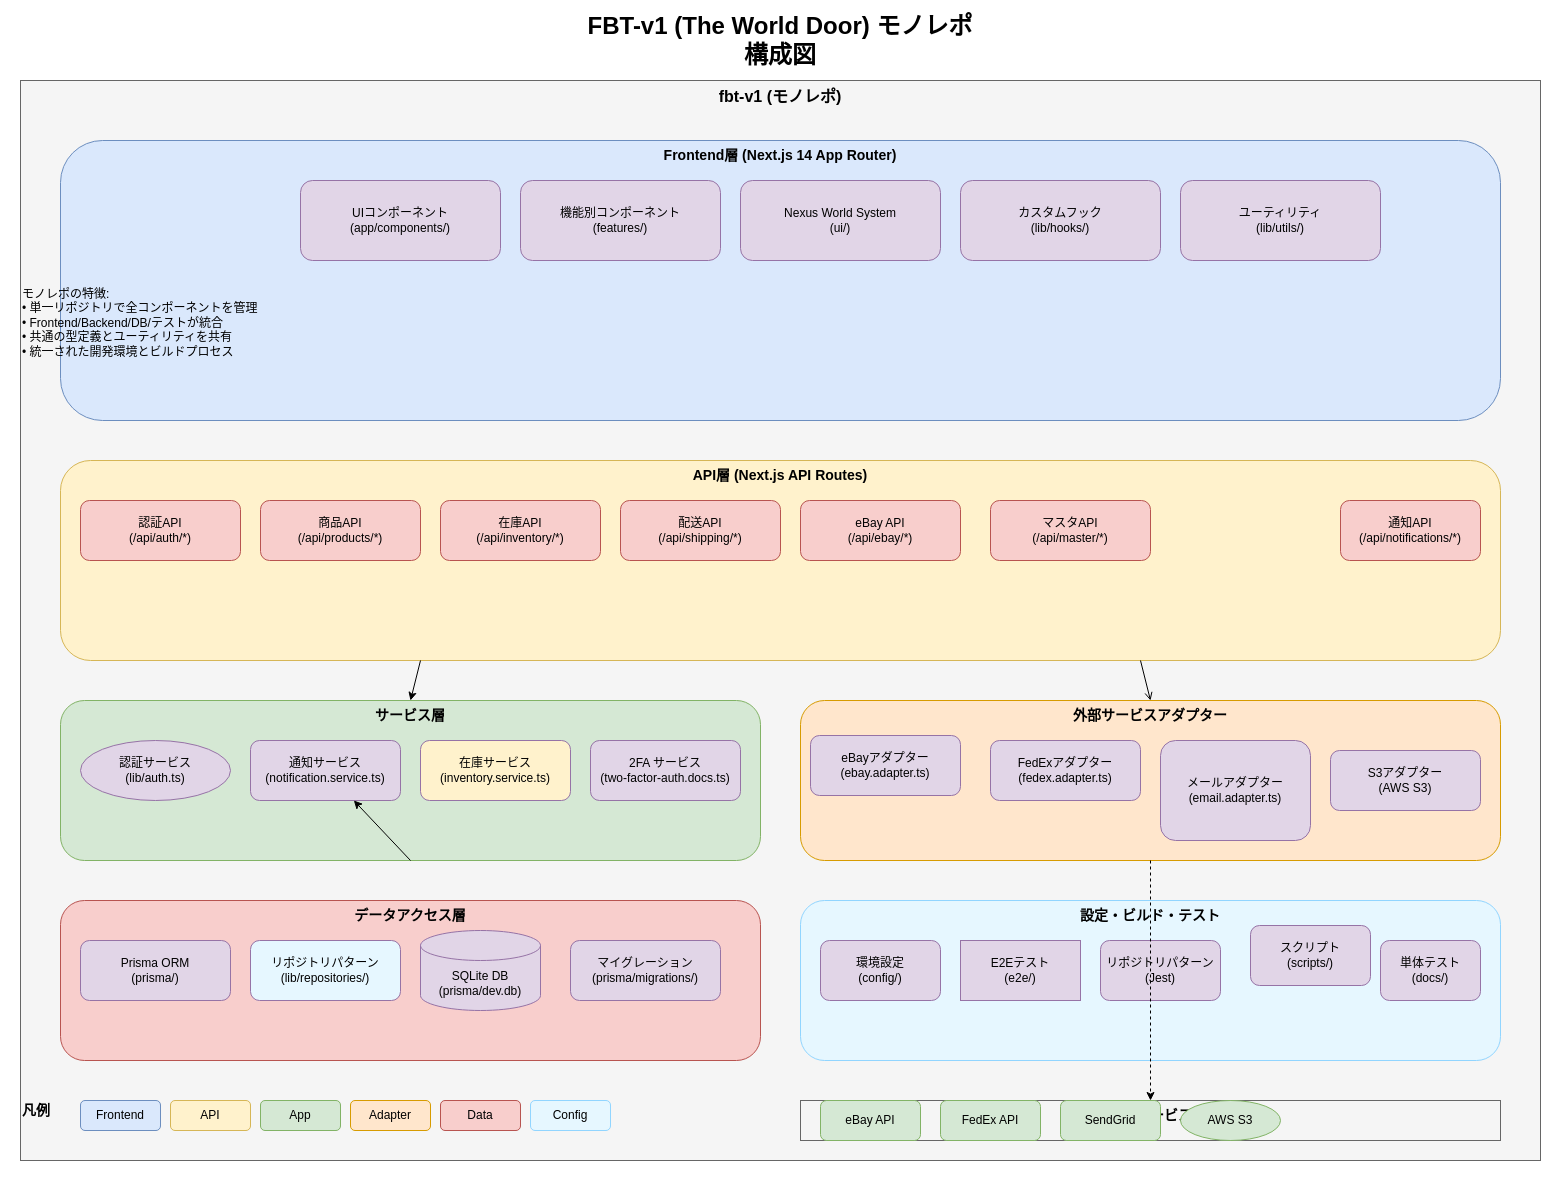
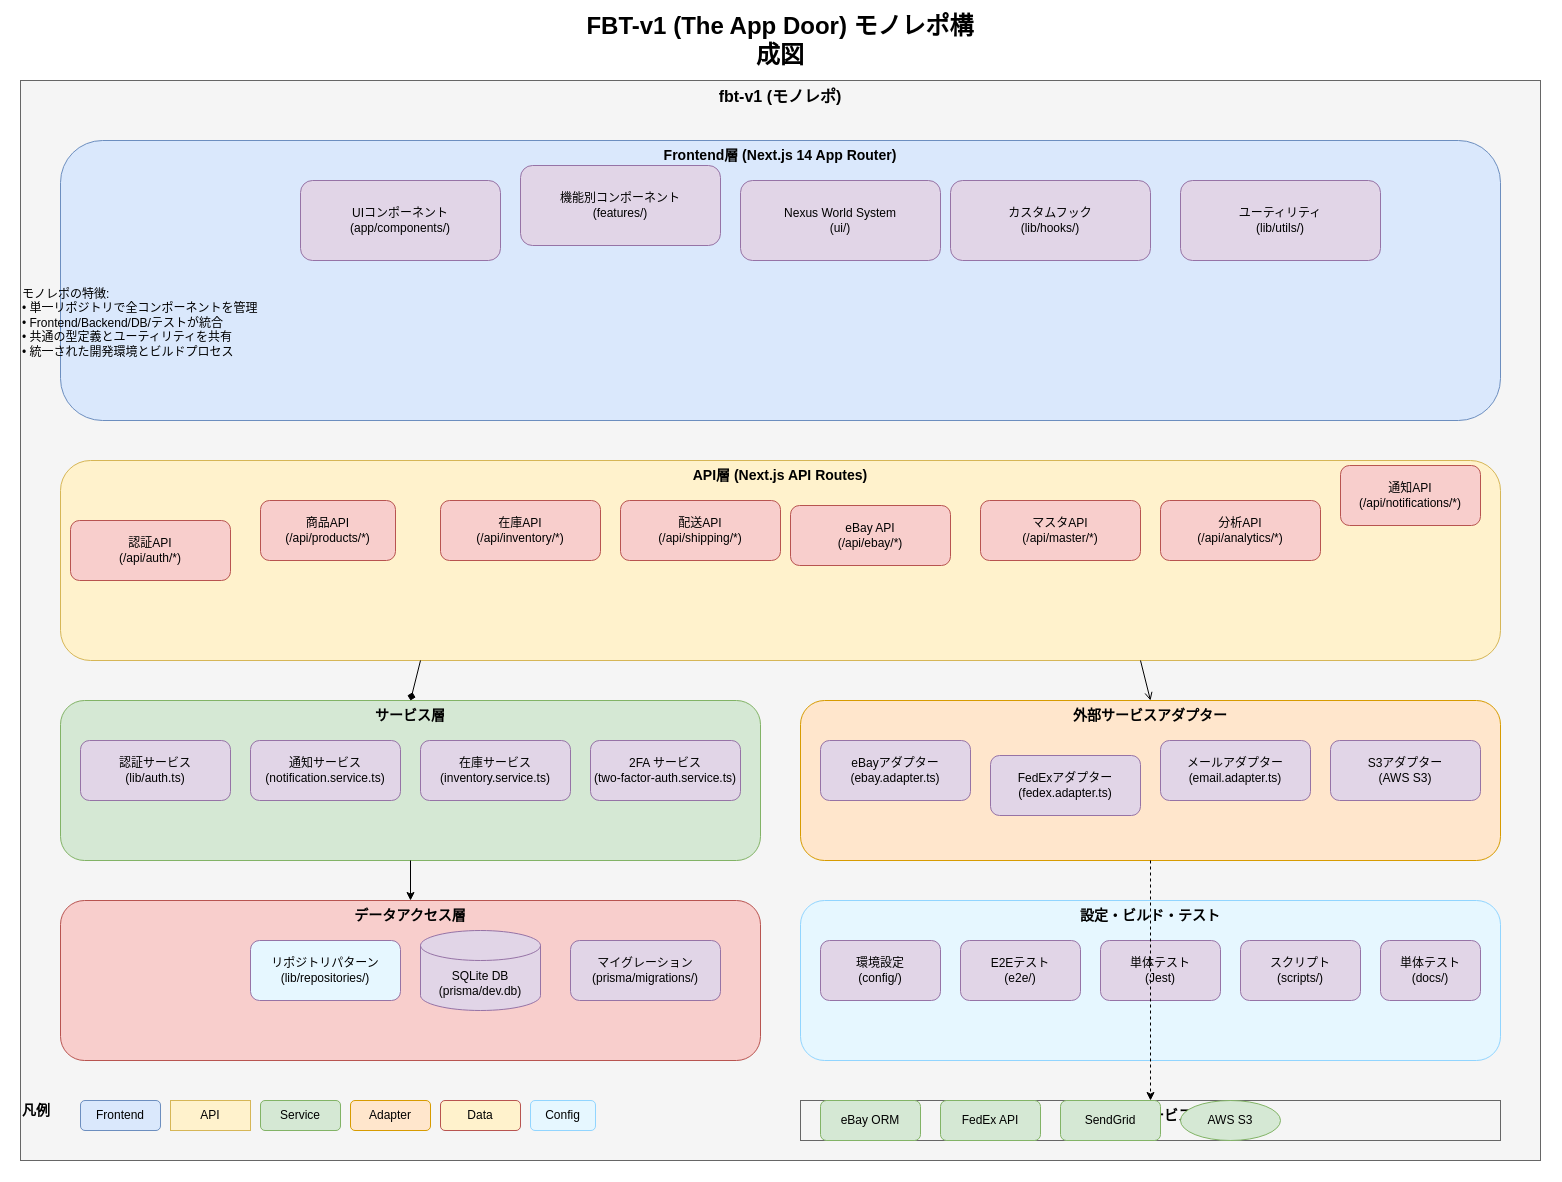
(781, 41) -> (781, 41)
(621, 221) -> (621, 206)
(1061, 221) -> (1051, 221)
(161, 531) -> (151, 551)
(341, 531) -> (328, 531)
(881, 531) -> (871, 536)
(1071, 531) -> (1061, 531)
none -> (1241, 531)
(1411, 531) -> (1411, 496)
(413, 692) -> (413, 692)
(886, 766) -> (896, 771)
(156, 771) -> (156, 771)
(496, 771) -> (496, 771)
(666, 771) -> (666, 771)
(1066, 771) -> (1066, 786)
(1406, 781) -> (1406, 771)
(1236, 791) -> (1236, 771)
(384, 833) -> (411, 877)
(1311, 956) -> (1301, 971)
(156, 971) -> none
(1021, 971) -> (1021, 971)
(1161, 971) -> (1161, 971)
(211, 1116) -> (211, 1116)
(301, 1116) -> (301, 1116)
(481, 1116) -> (481, 1116)
(571, 1116) -> (563, 1116)
(871, 1121) -> (871, 1121)
